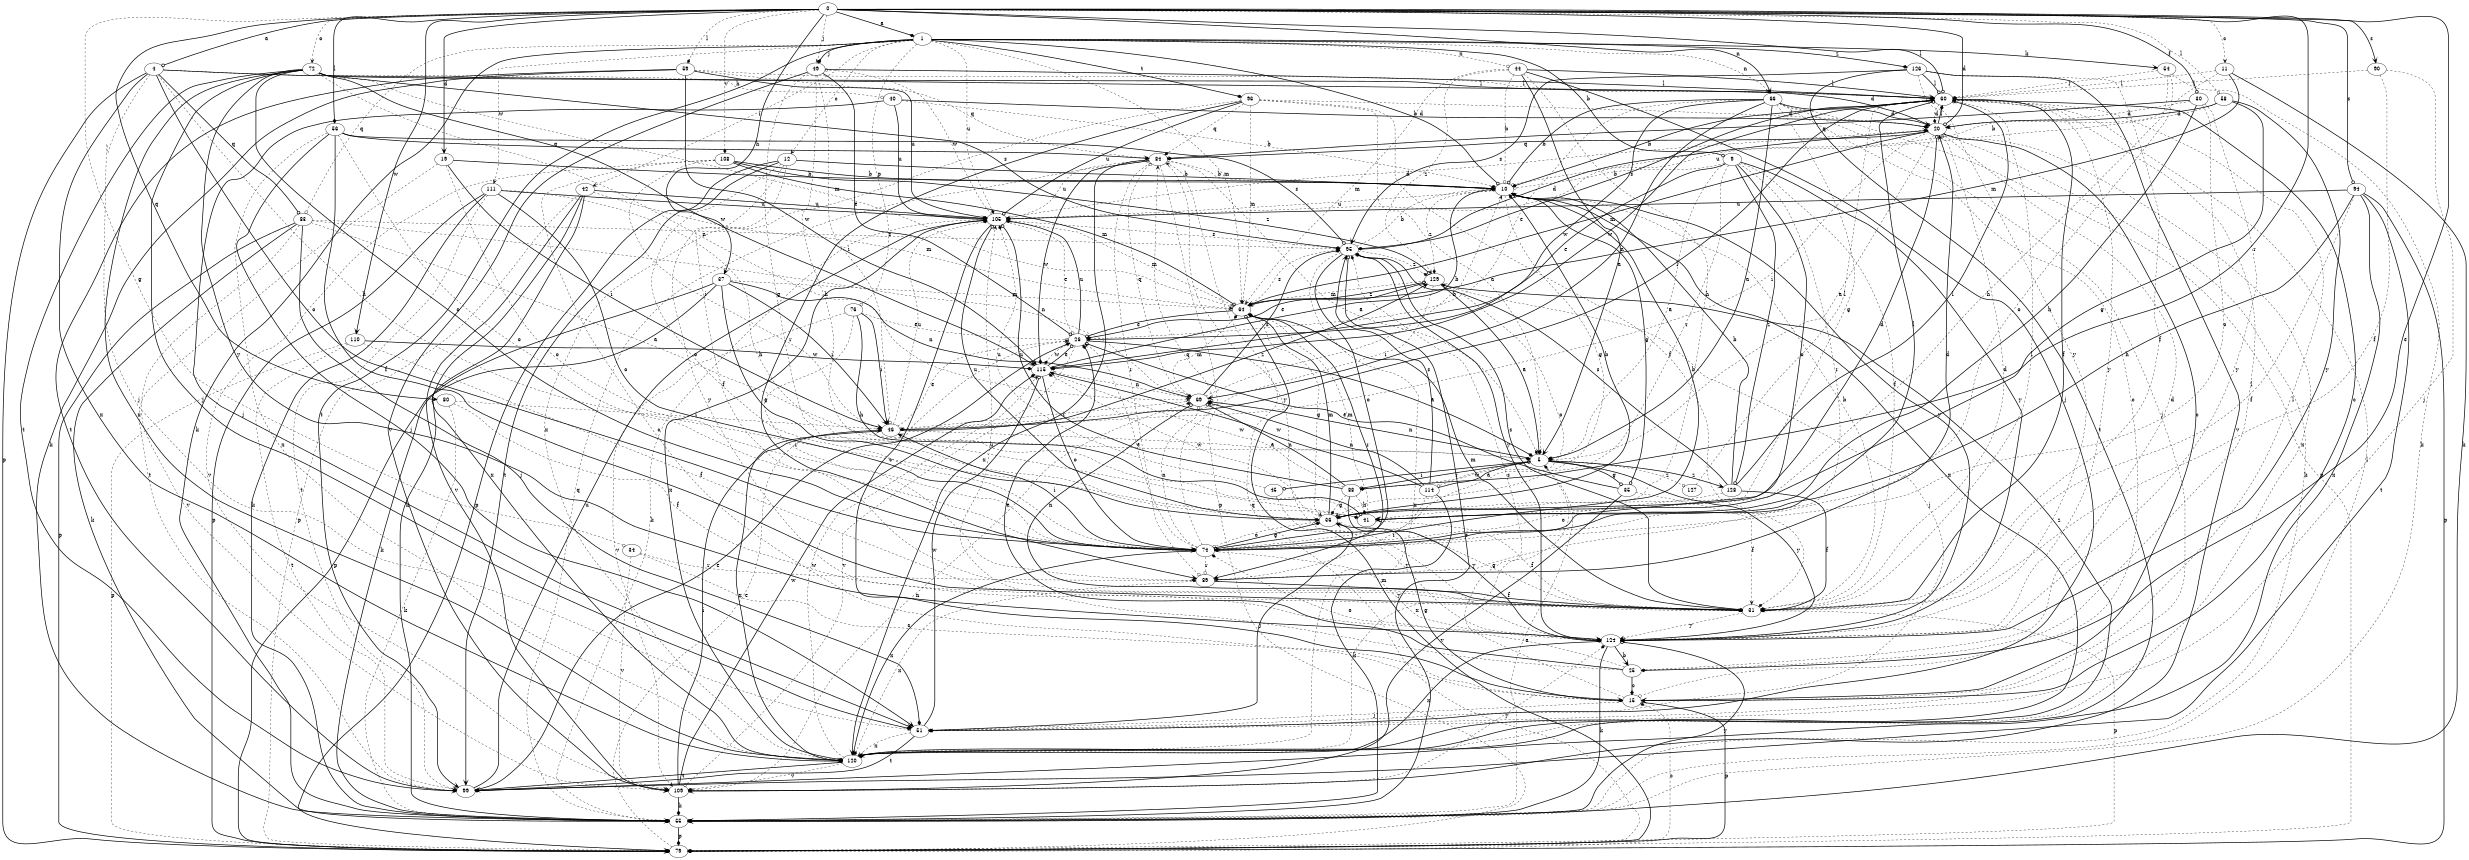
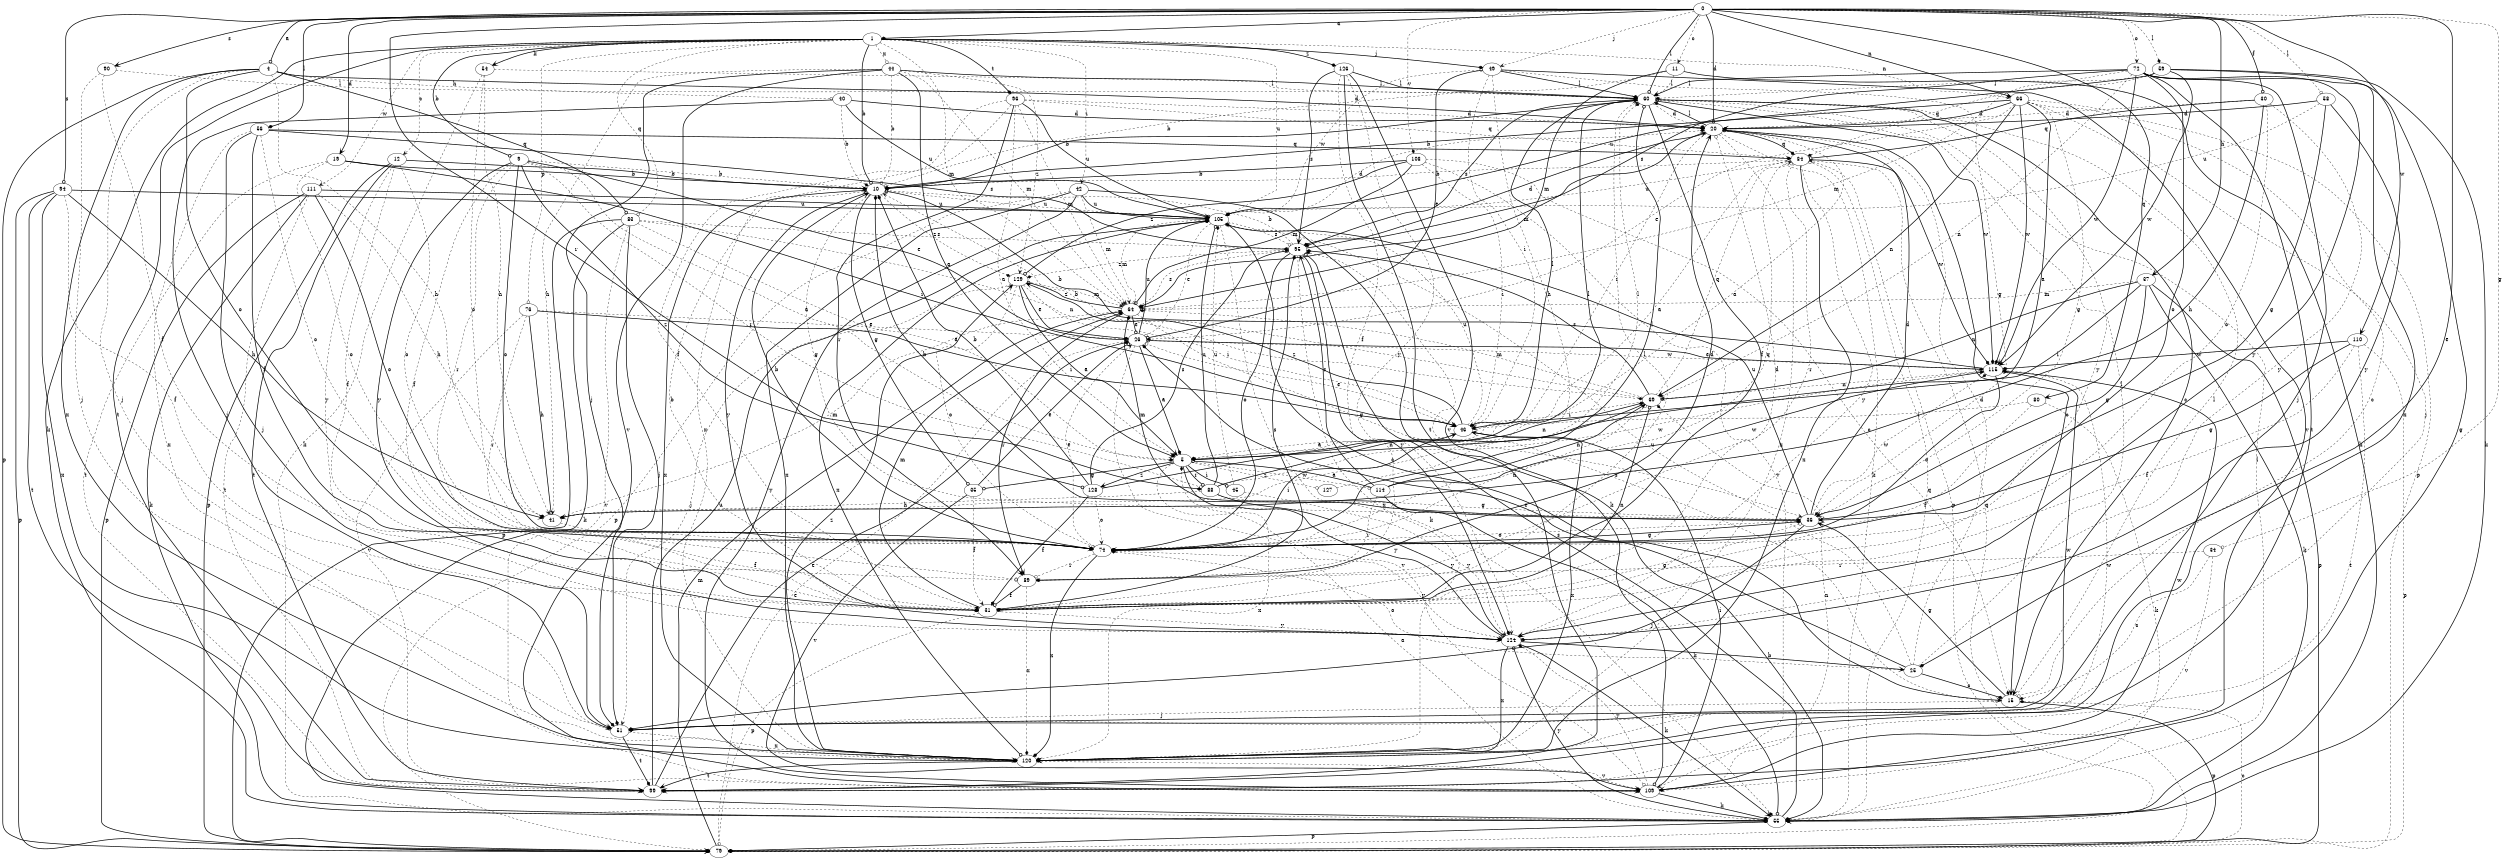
(899, 192) -> (941, 172)
(71, 430) -> (2461, 430)
none -> (2096, 461)
none -> (704, 760)
